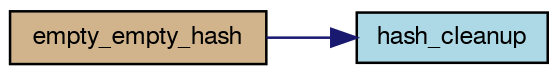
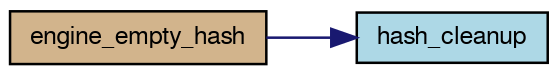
(138, 38) -> (138, 38)
